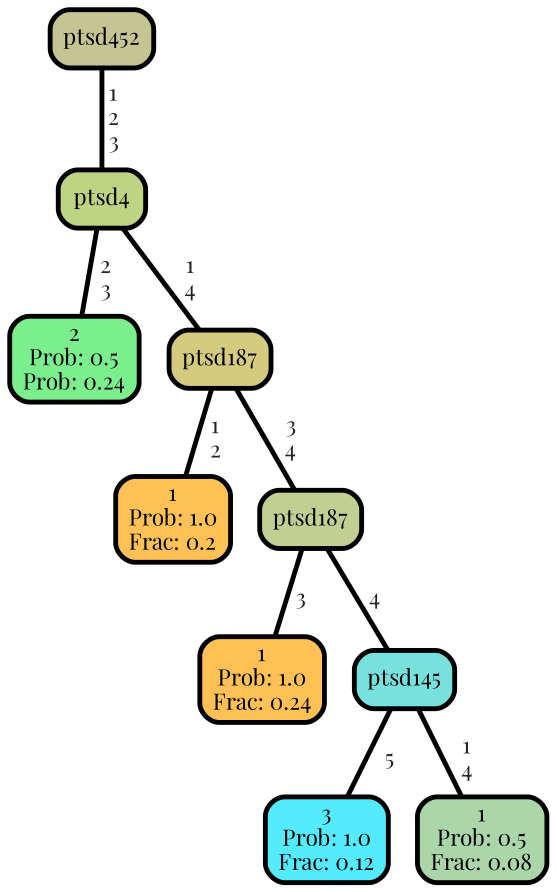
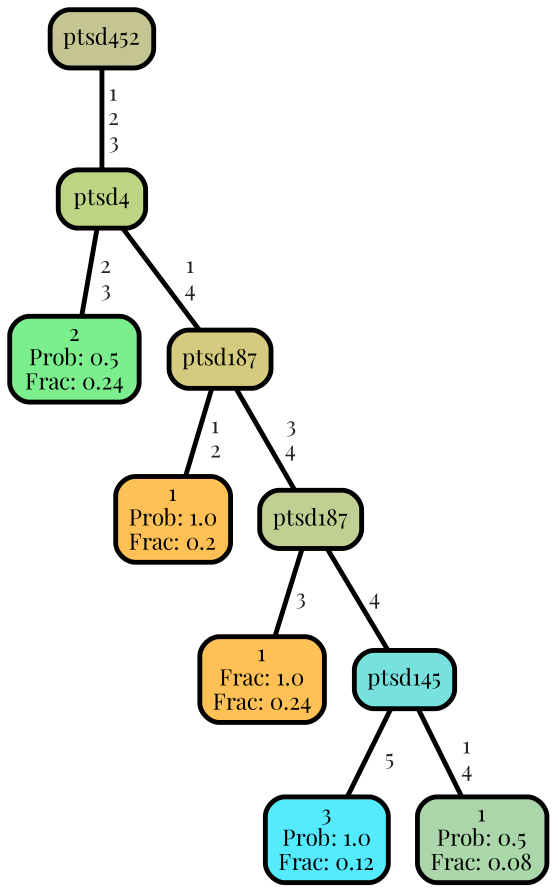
(74, 359) -> (74, 359)
(262, 680) -> (262, 680)
